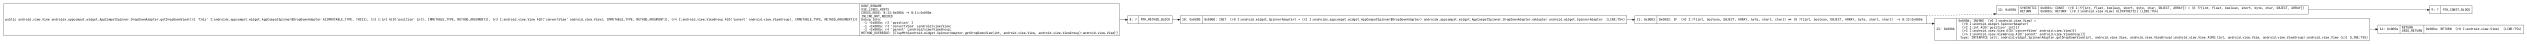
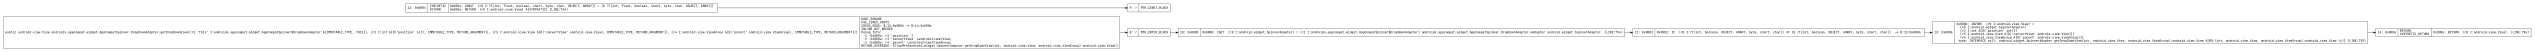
(1960, 15) -> none
(1156, 20) -> (1155, 32)
(2412, 31) -> (2415, 34)
